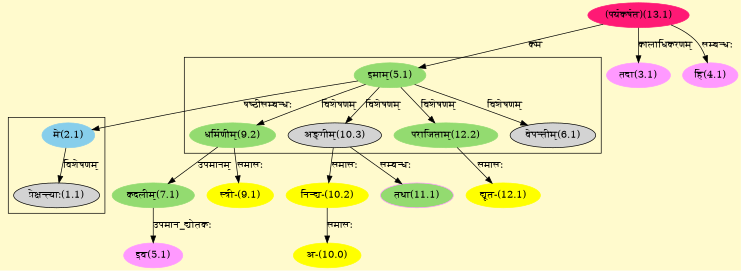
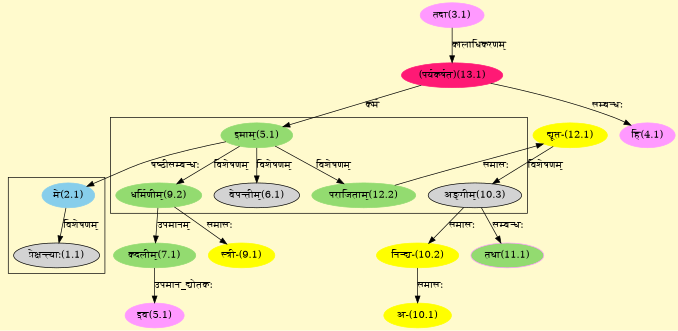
(639, 42) -> (452, 42)
(365, 103) -> (523, 165)
(327, 255) -> (418, 315)
